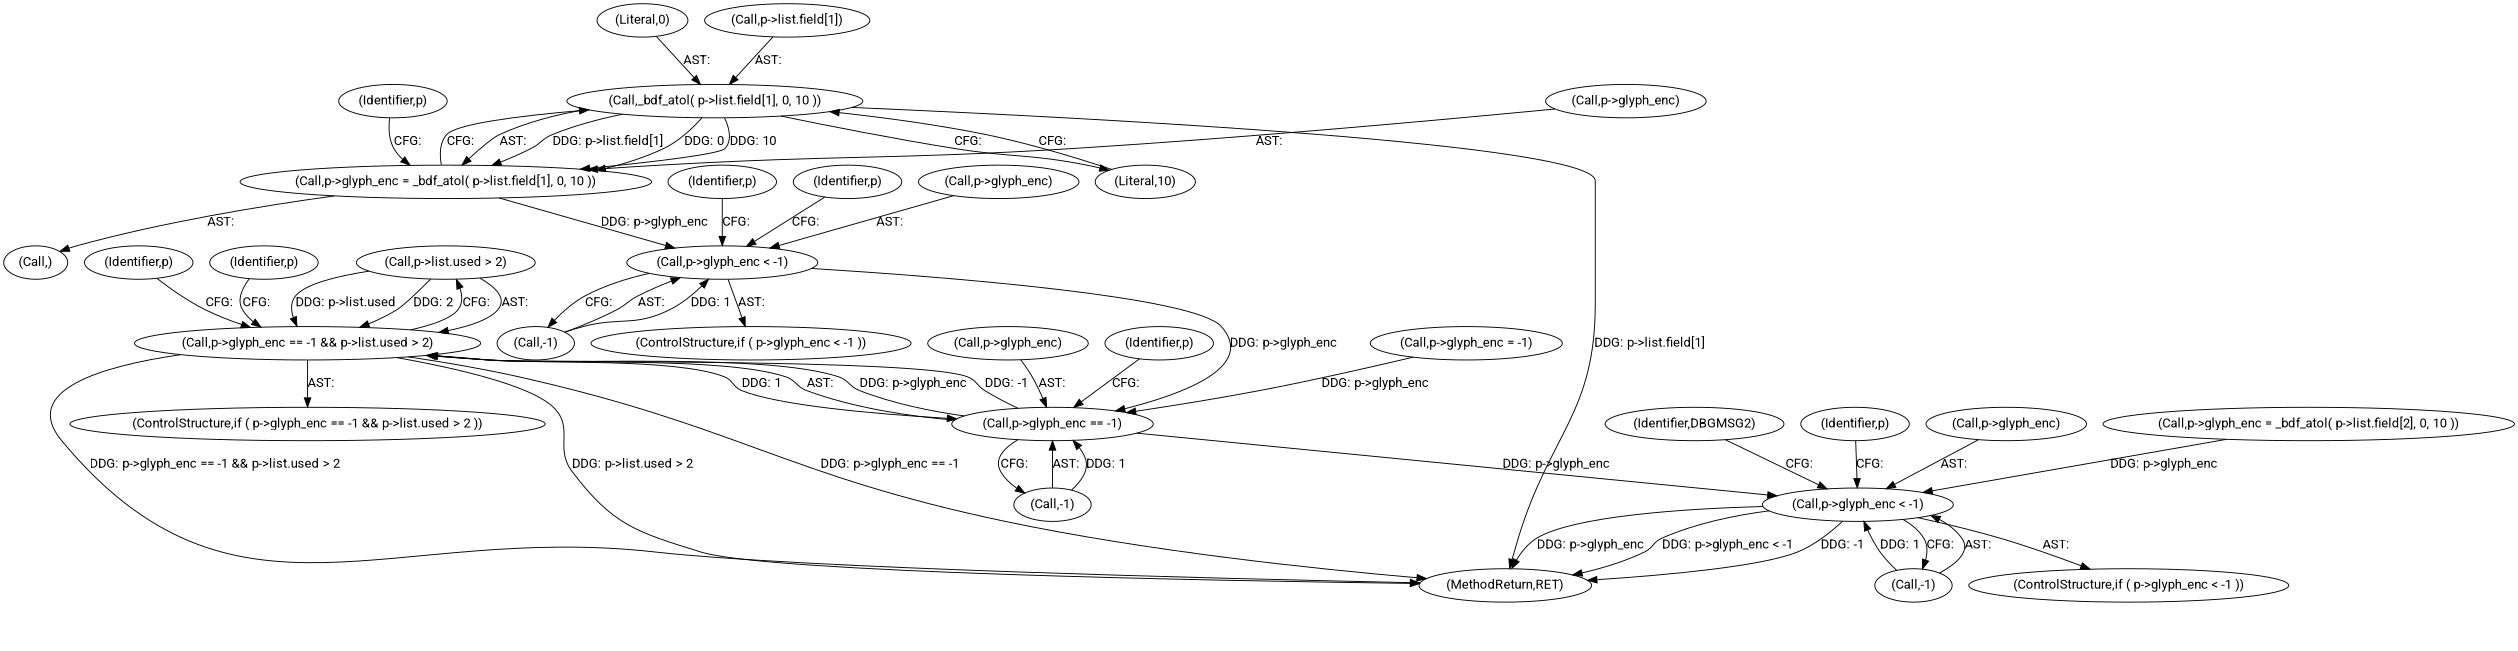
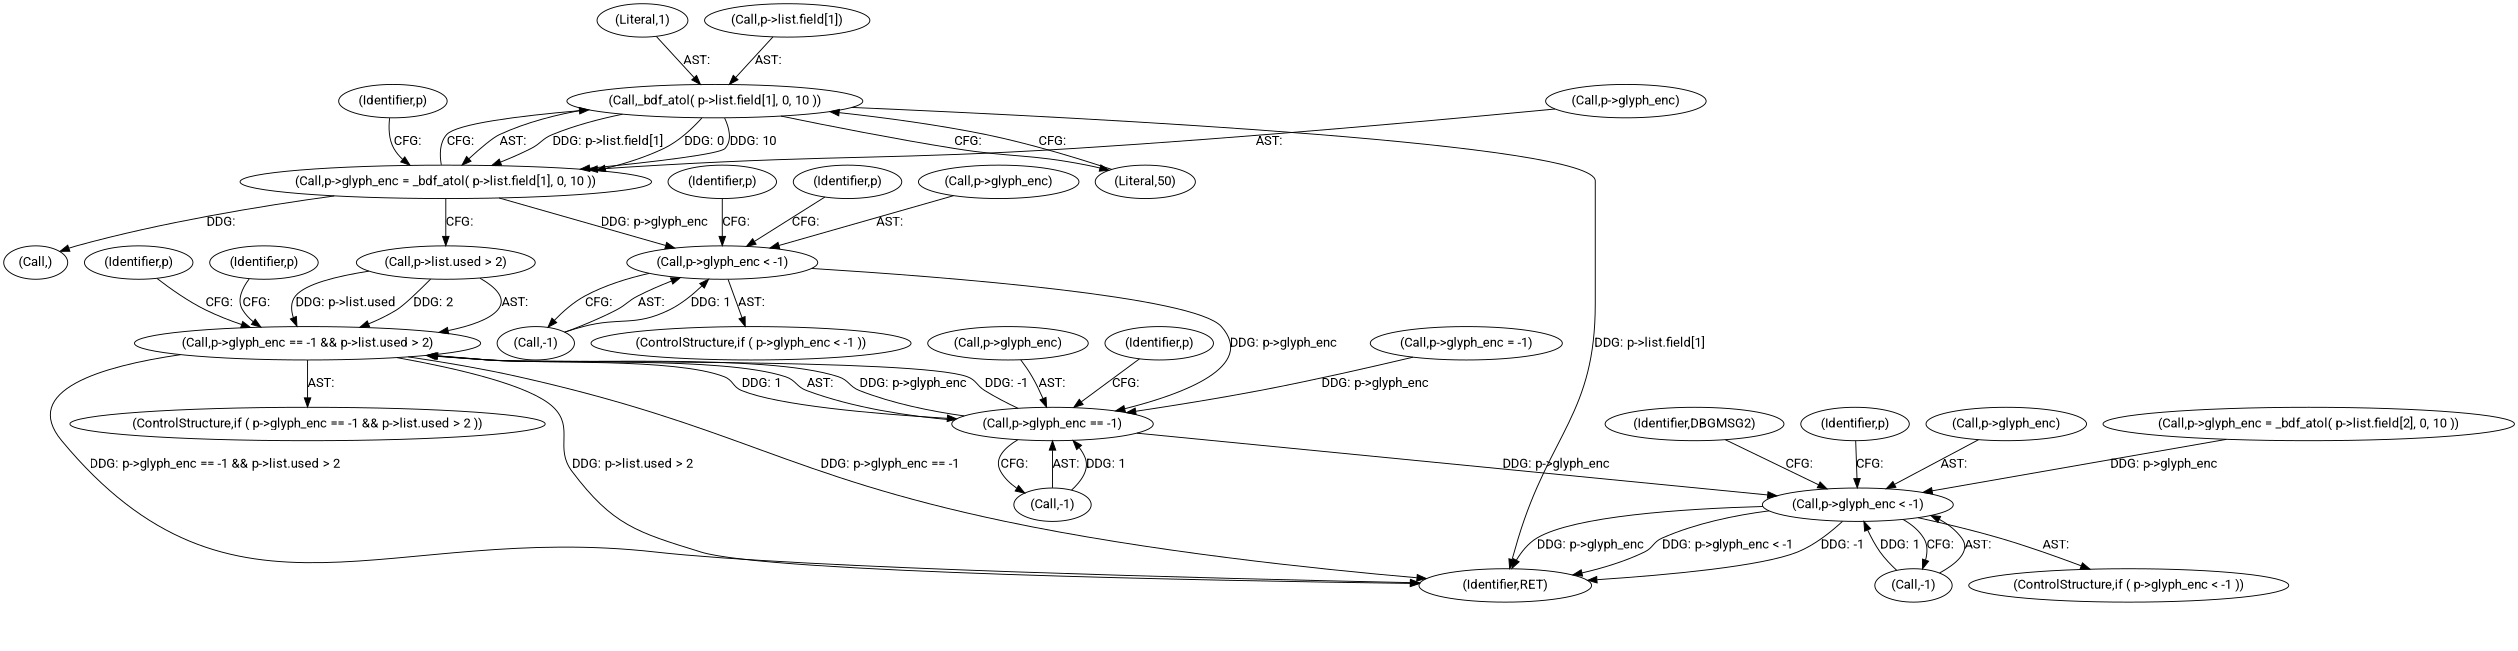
(642, 20) -> (642, 20)
(1145, 182) -> (1145, 182)
(223, 222) -> (223, 222)
(446, 318) -> (446, 218)
(1505, 585) -> (1505, 585)
